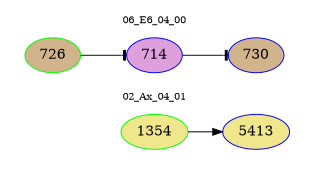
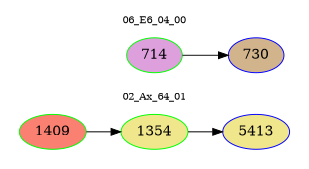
(53, 55) -> none
(154, 55) -> (154, 55)
(203, 55) -> (203, 55)
(154, 97) -> (154, 97)
none -> (53, 132)
